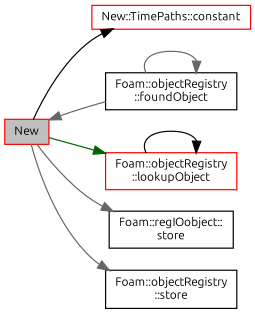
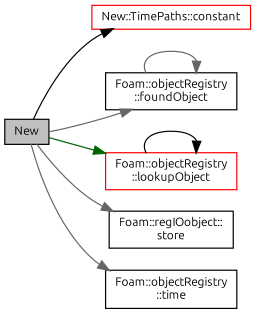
(83, 108) -> (85, 123)
(27, 132) -> (27, 132)
(171, 289) -> (171, 289)
